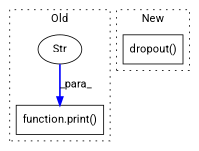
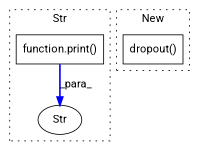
(60, 19) -> (60, 19)
(60, 81) -> (60, 81)
